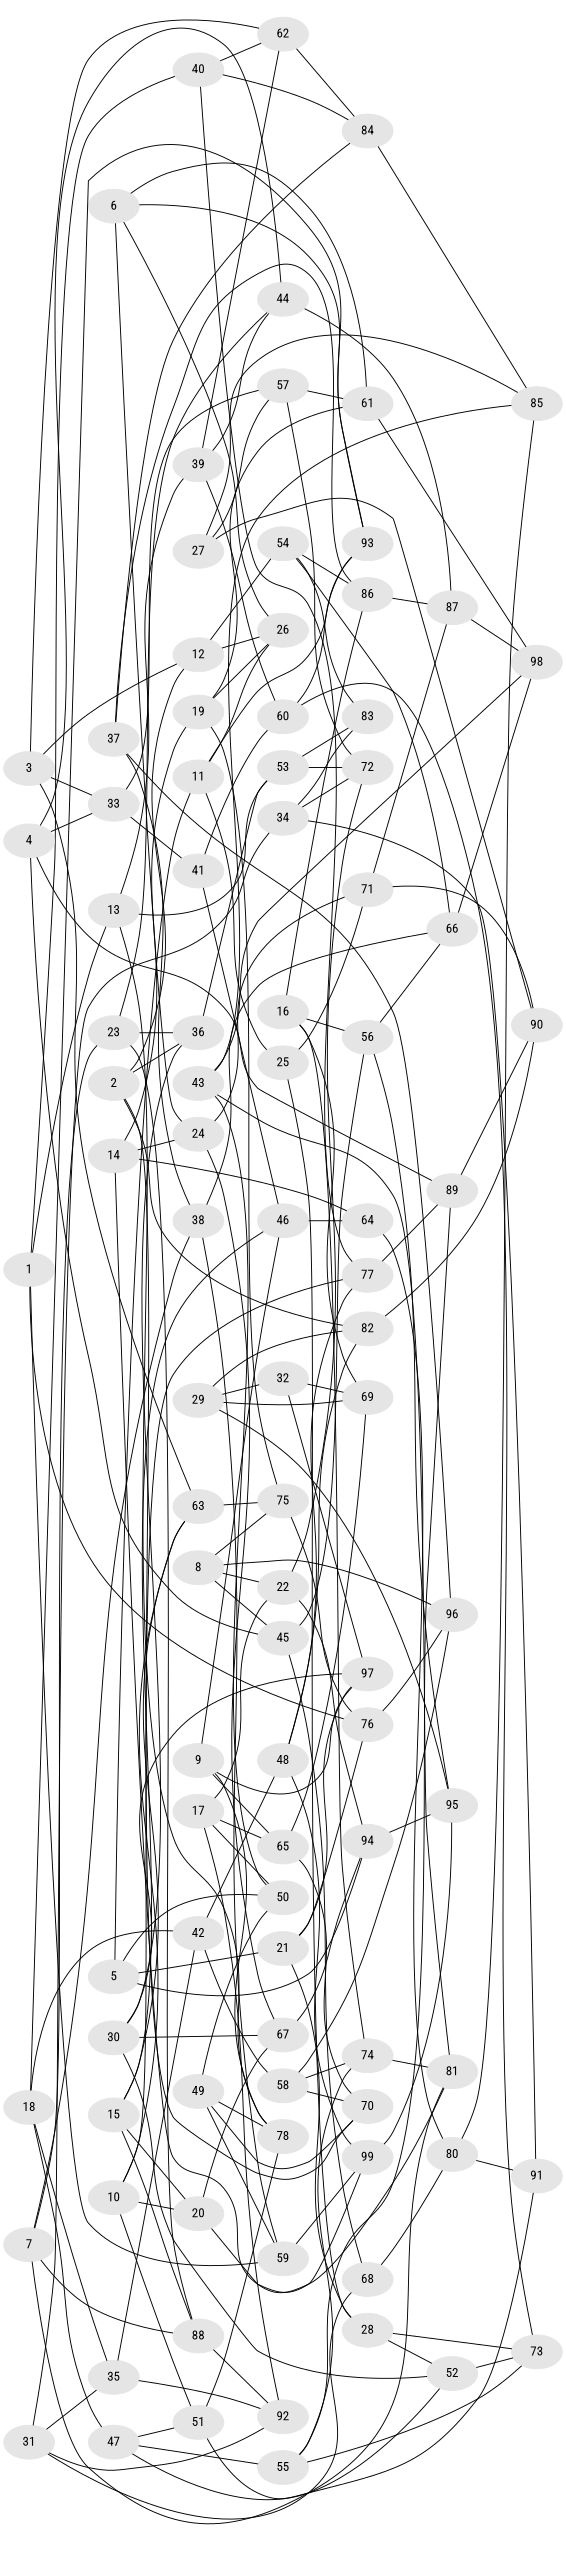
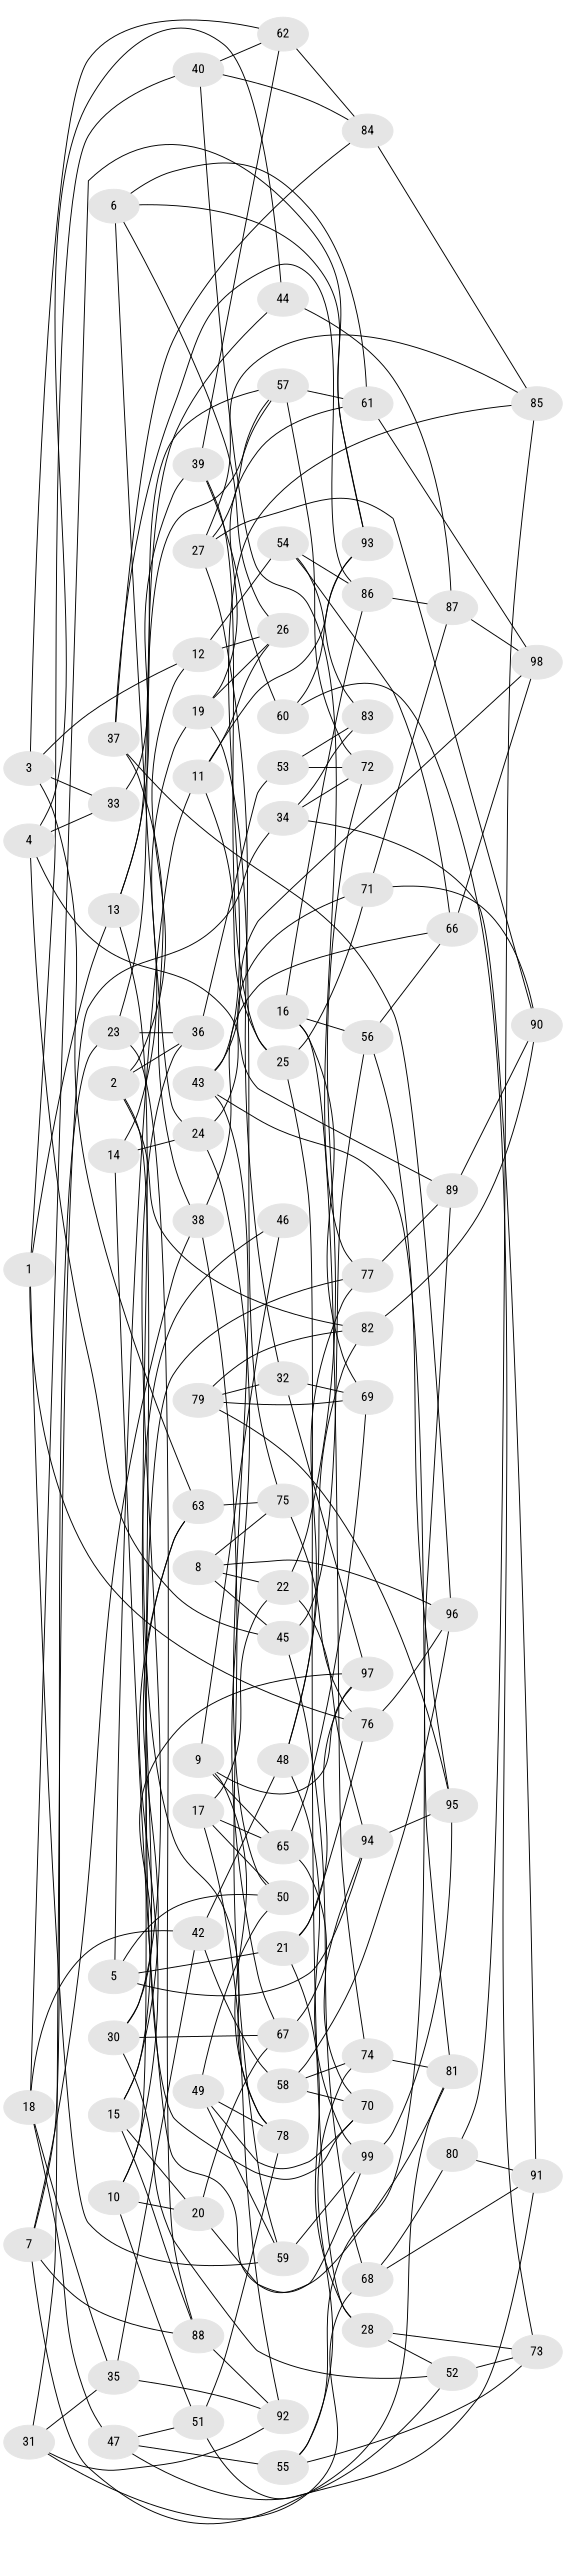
(244, 364) -> (233, 766)
none -> (245, 804)
(198, 871) -> none
(226, 894) -> (158, 574)
(368, 1221) -> none
(198, 1400) -> (198, 1400)
none -> (452, 2228)
